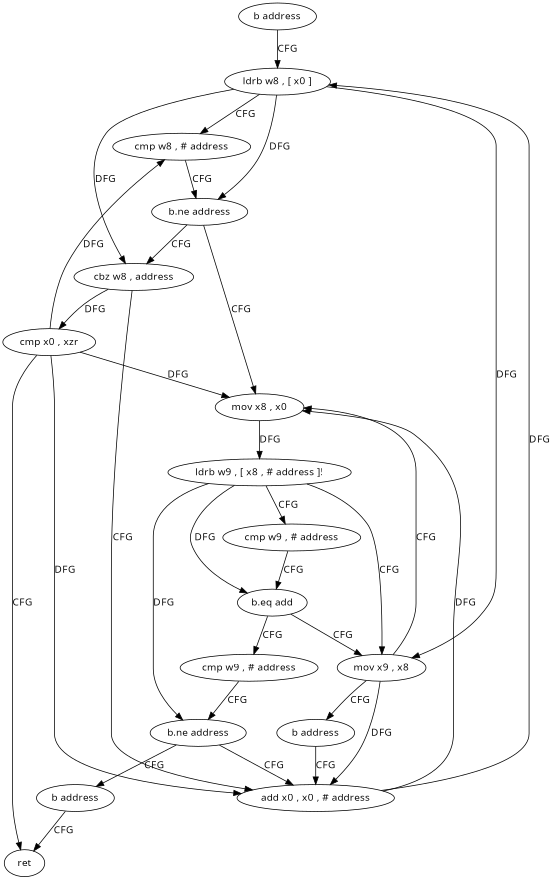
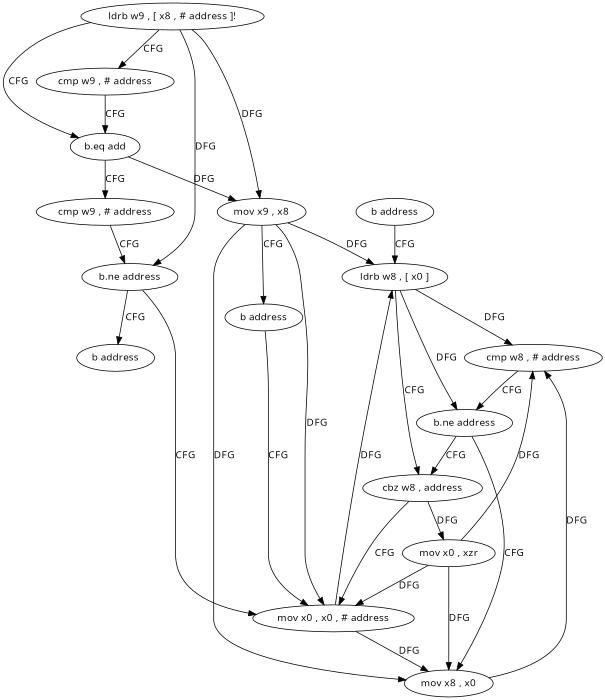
(246, 114) -> (495, 317)
(106, 179) -> (415, 390)
(496, 326) -> (328, 241)
(49, 342) -> (449, 553)
(260, 436) -> (566, 549)
(205, 538) -> (19, 82)
(427, 538) -> (225, 456)
(390, 570) -> (252, 114)
(343, 635) -> (204, 179)
(316, 798) -> (333, 618)
(25, 863) -> none
